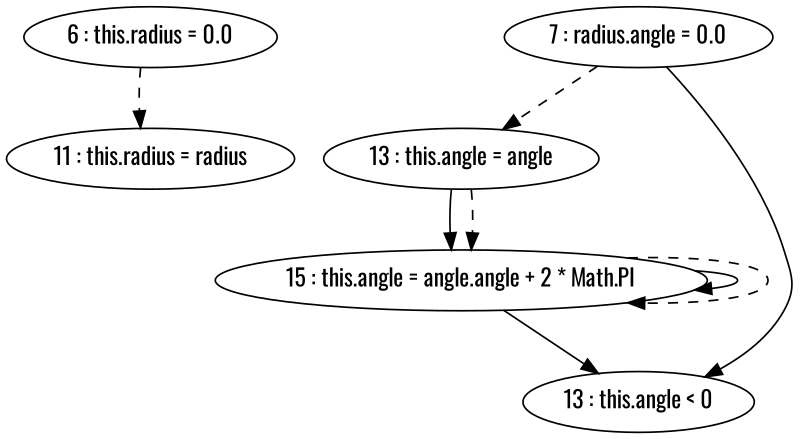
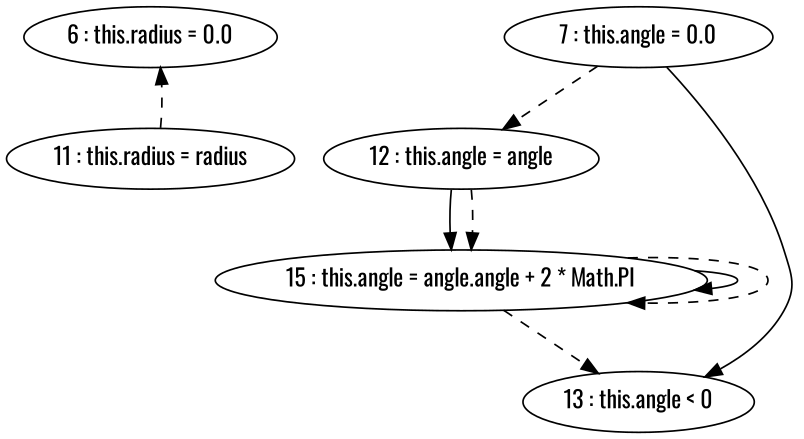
(639, 37) -> (639, 37)
(139, 89) -> (162, 106)
(461, 159) -> (461, 159)
(544, 337) -> (544, 337)
